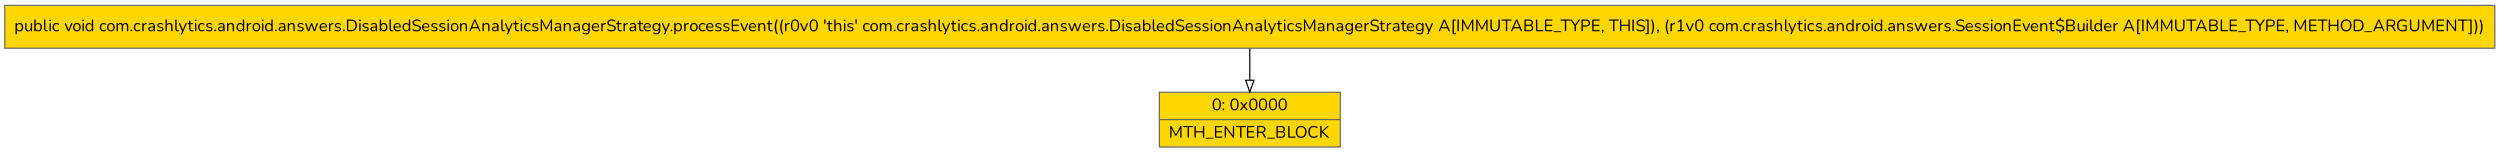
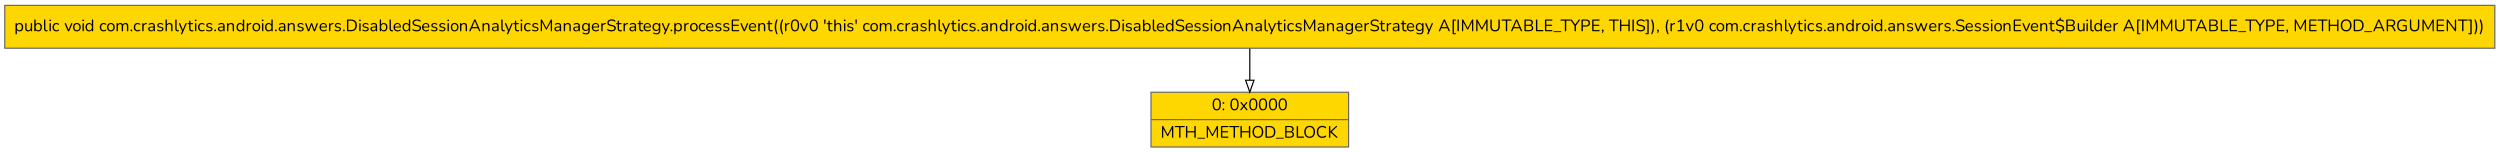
(1250, 133) -> (1250, 133)
